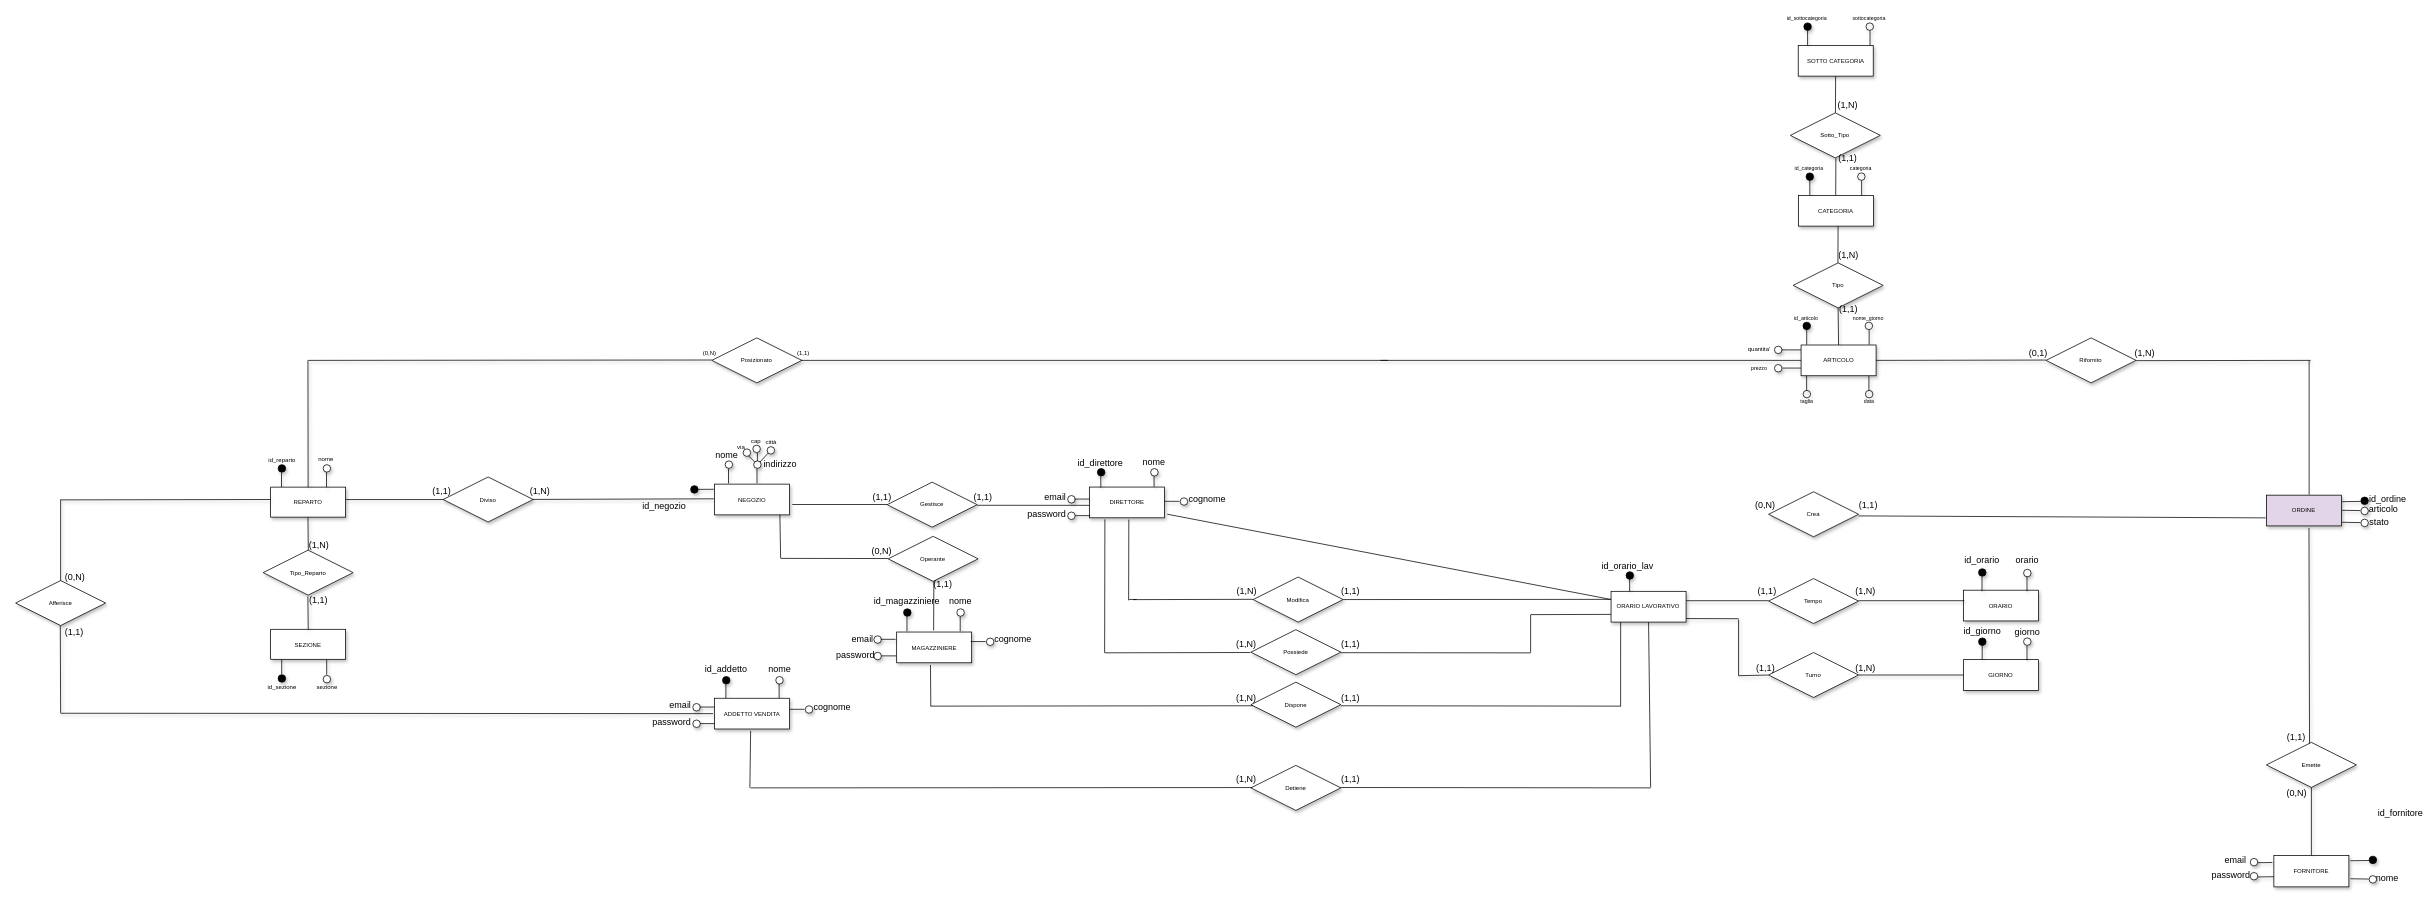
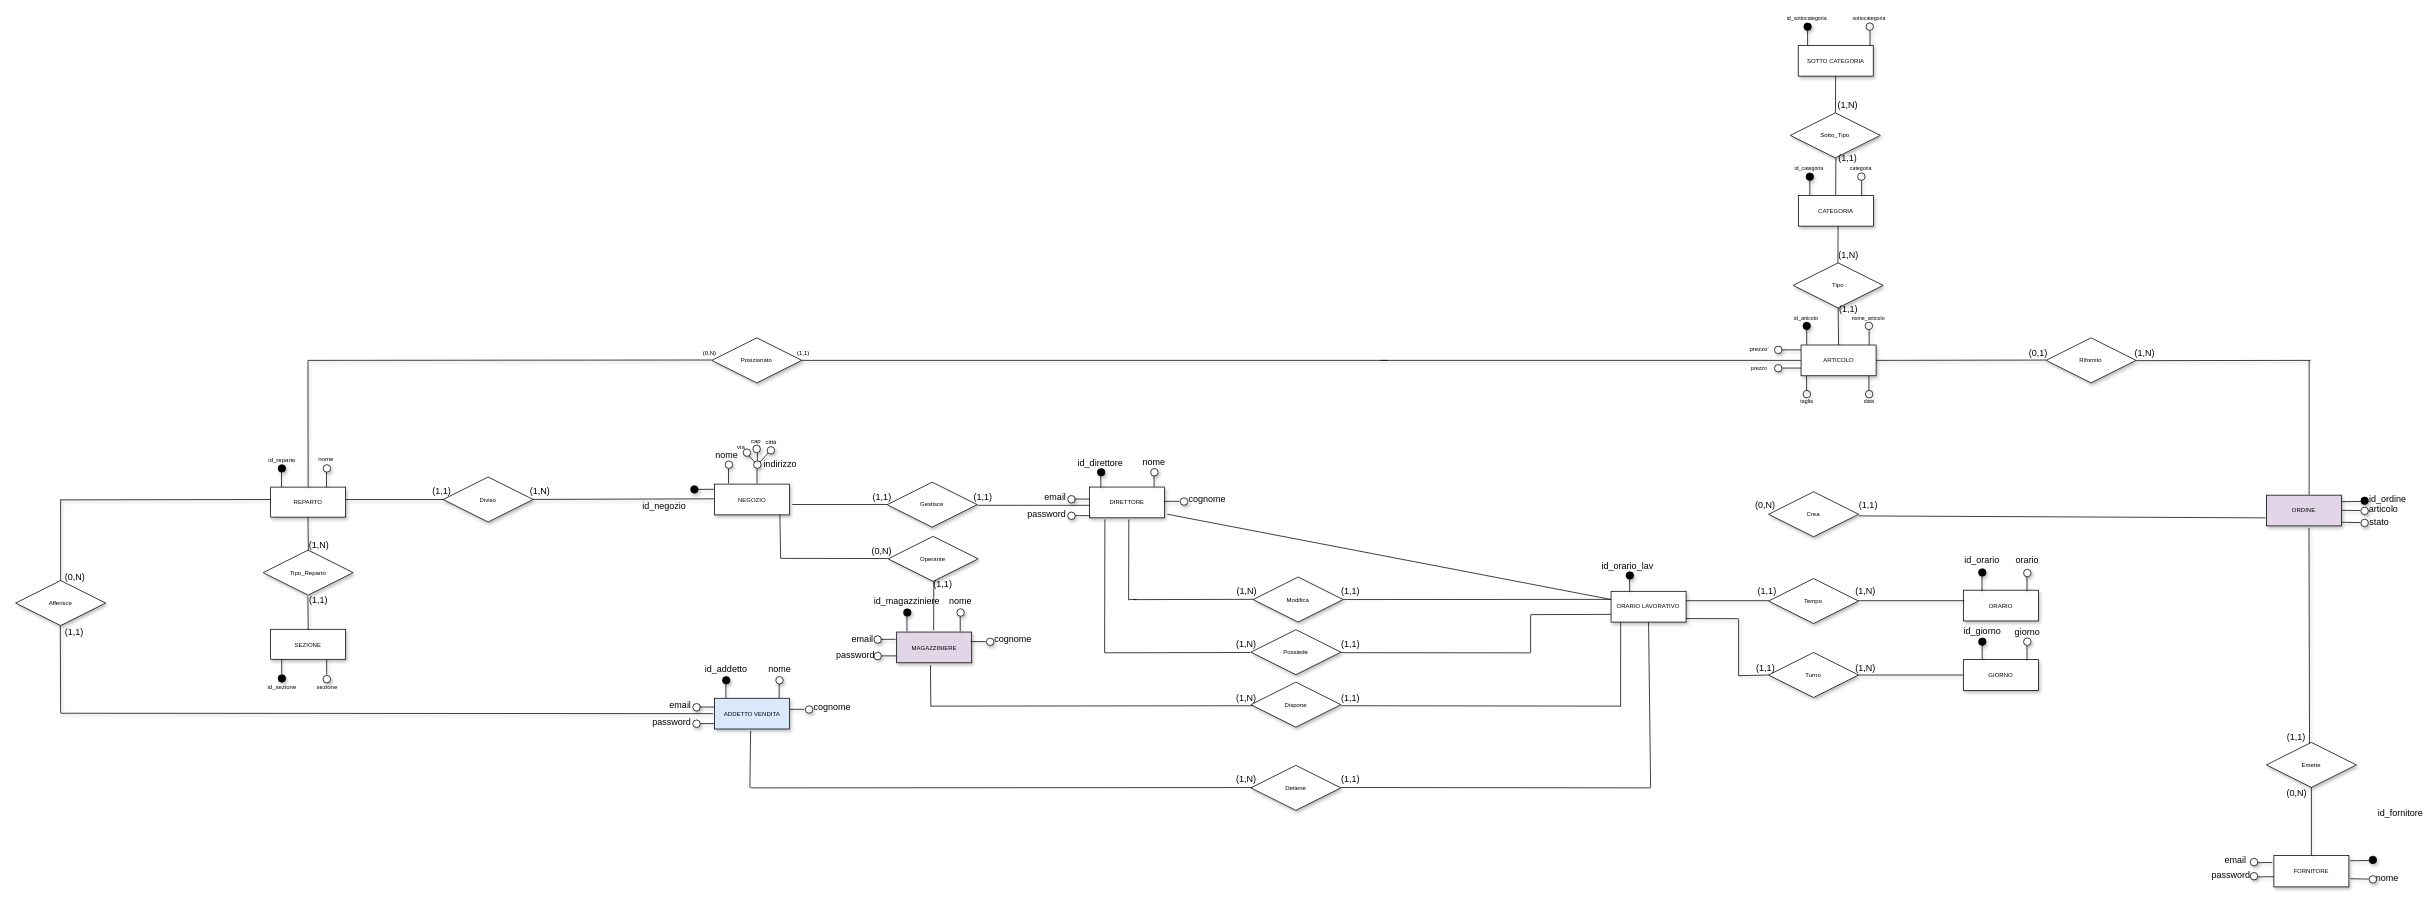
(1868, 318) -> (1868, 318)
(1759, 349) -> (1759, 349)
(934, 647) -> (934, 647)
(752, 714) -> (752, 714)
